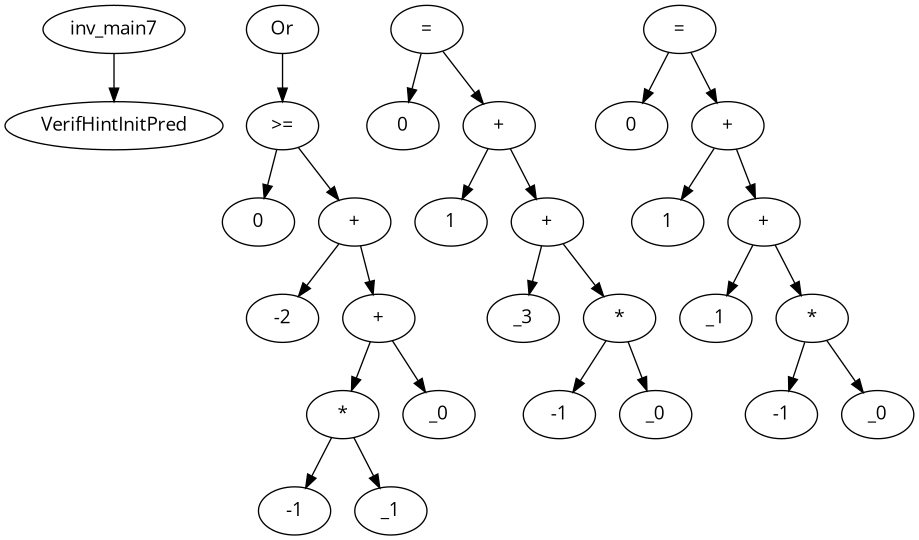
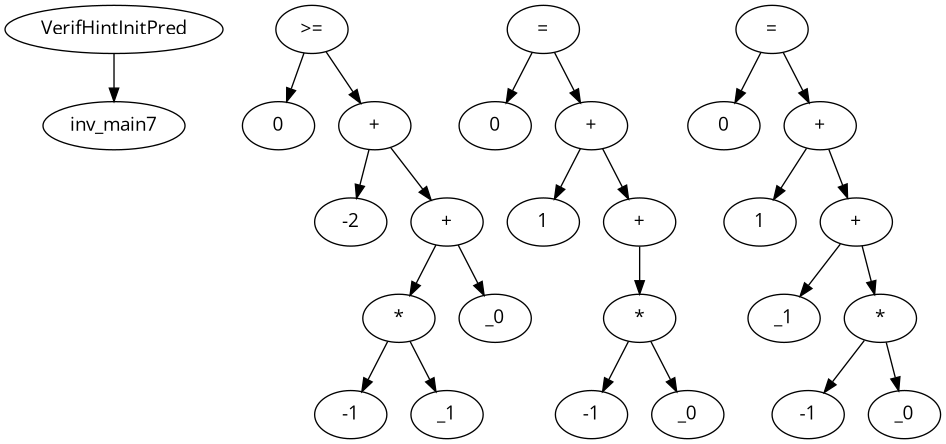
(283, 29) -> none
(114, 71) -> (114, 71)
(523, 318) -> none
